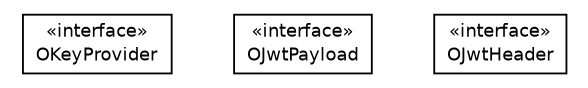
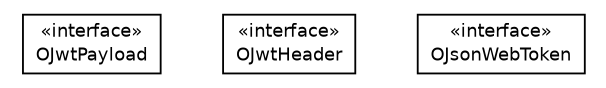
(96, 44) -> none
none -> (500, 44)
